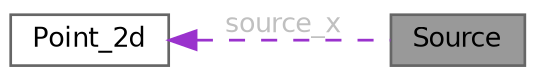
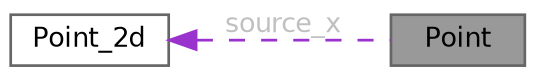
(458, 40) -> (458, 40)
